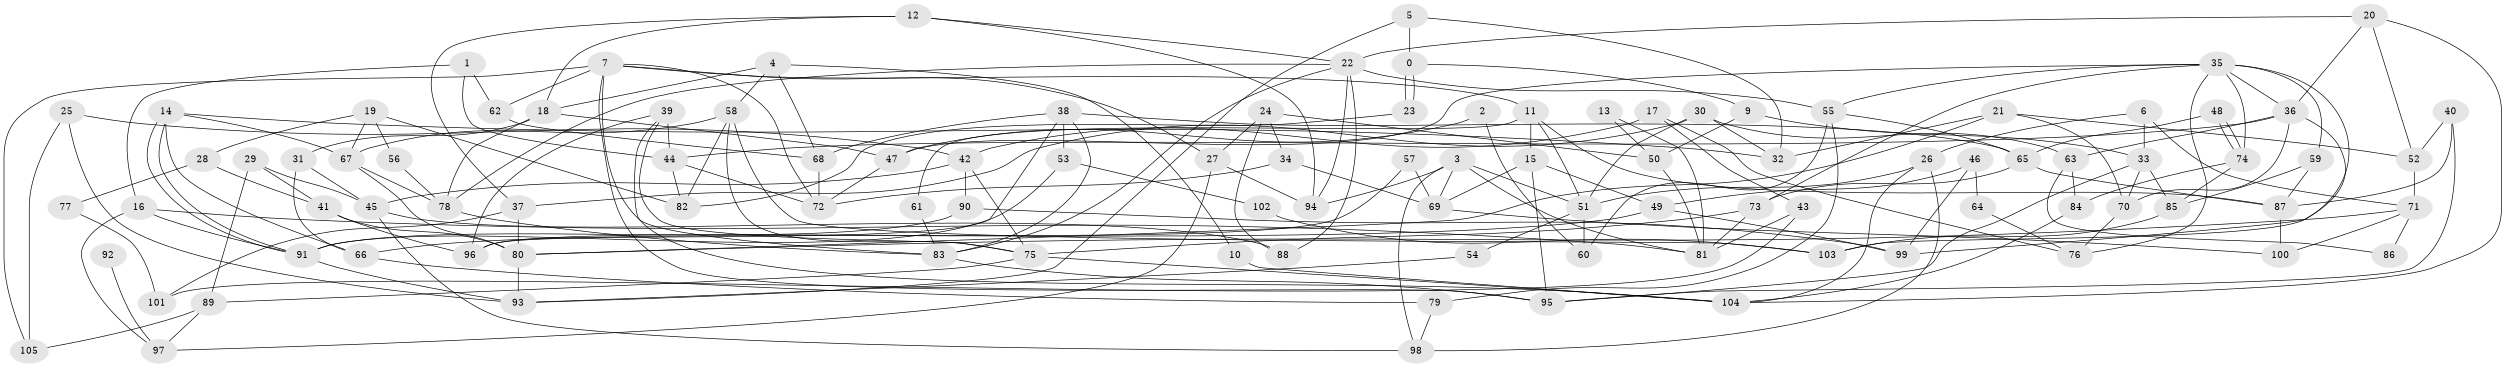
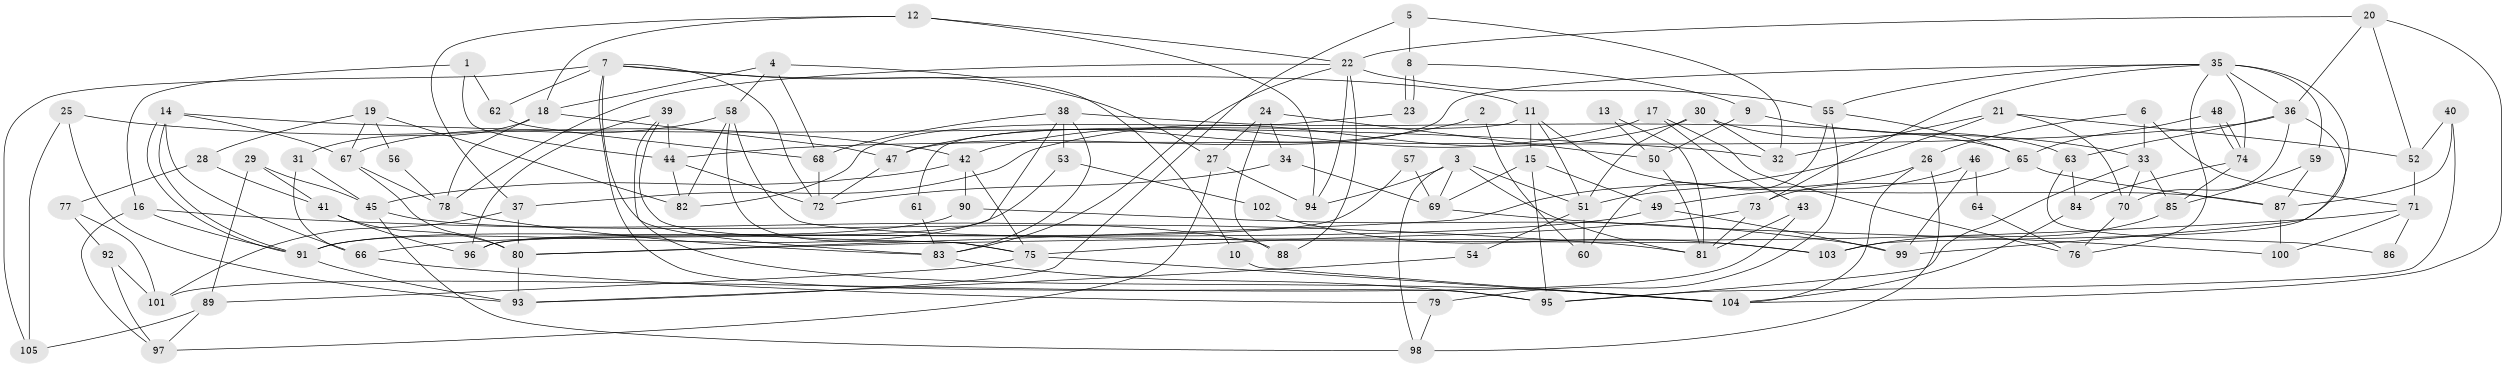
(1410, 64) -> (1410, 64)
none -> (87, 232)
none -> (133, 279)
